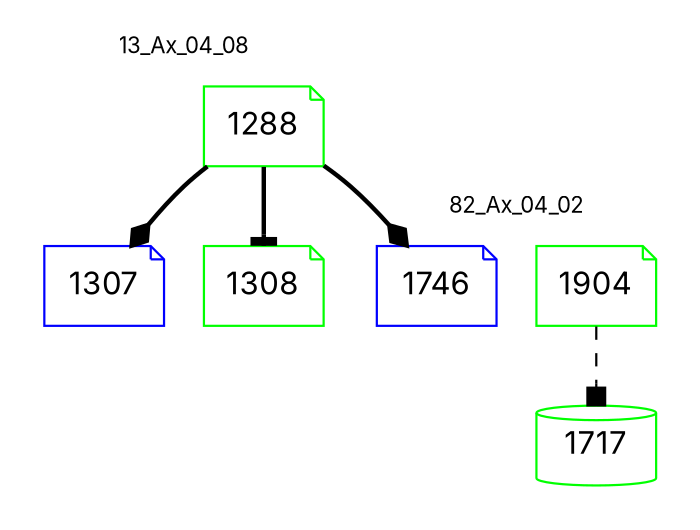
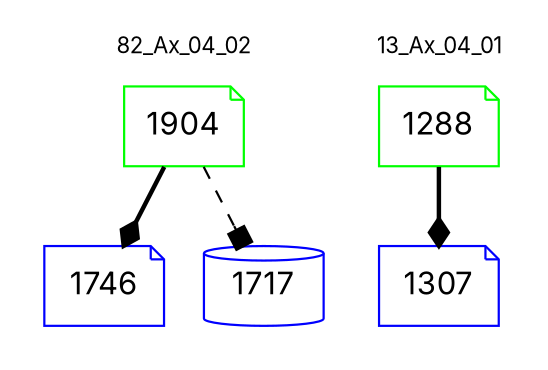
(184, 48) -> (440, 48)
(372, 207) -> (150, 194)
(264, 286) -> none
(596, 446) -> (264, 286)
